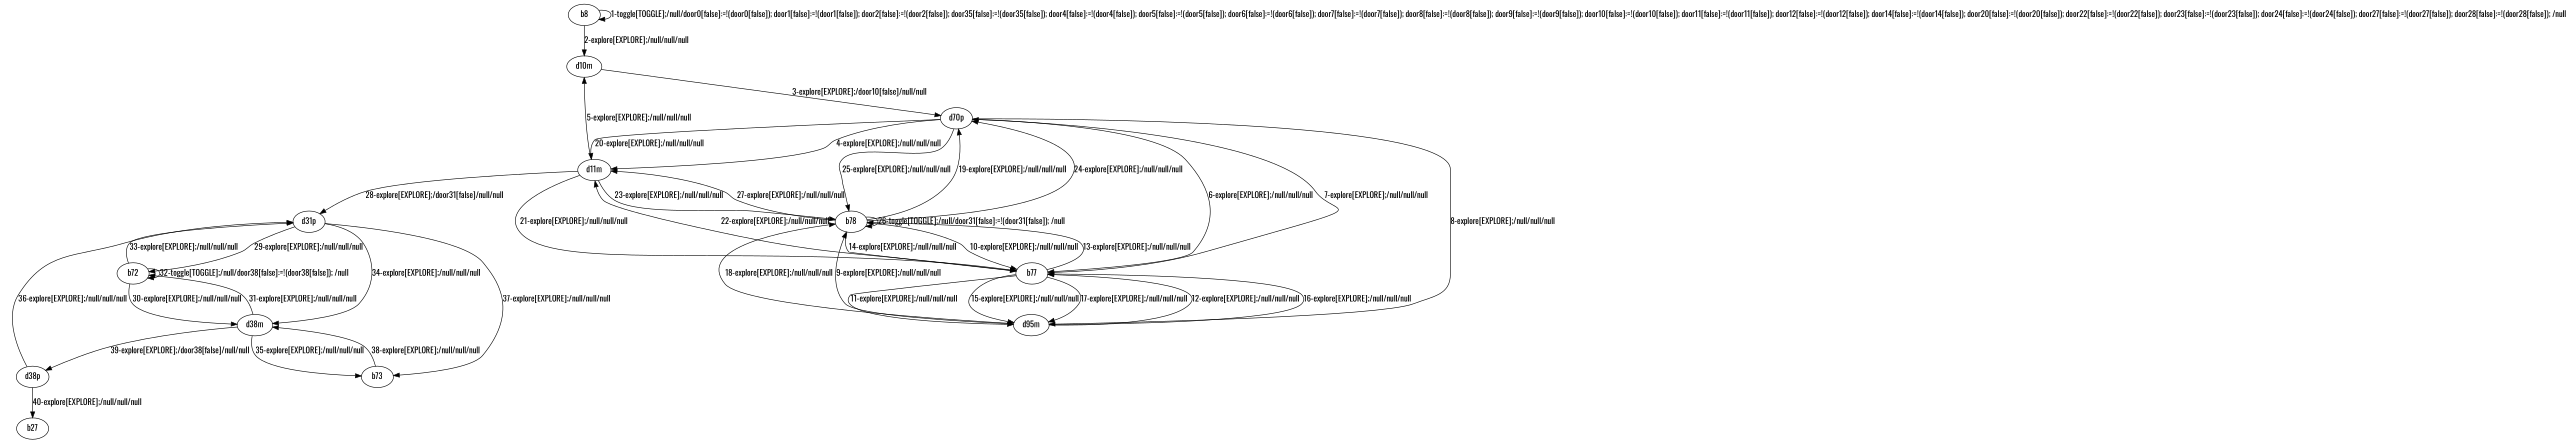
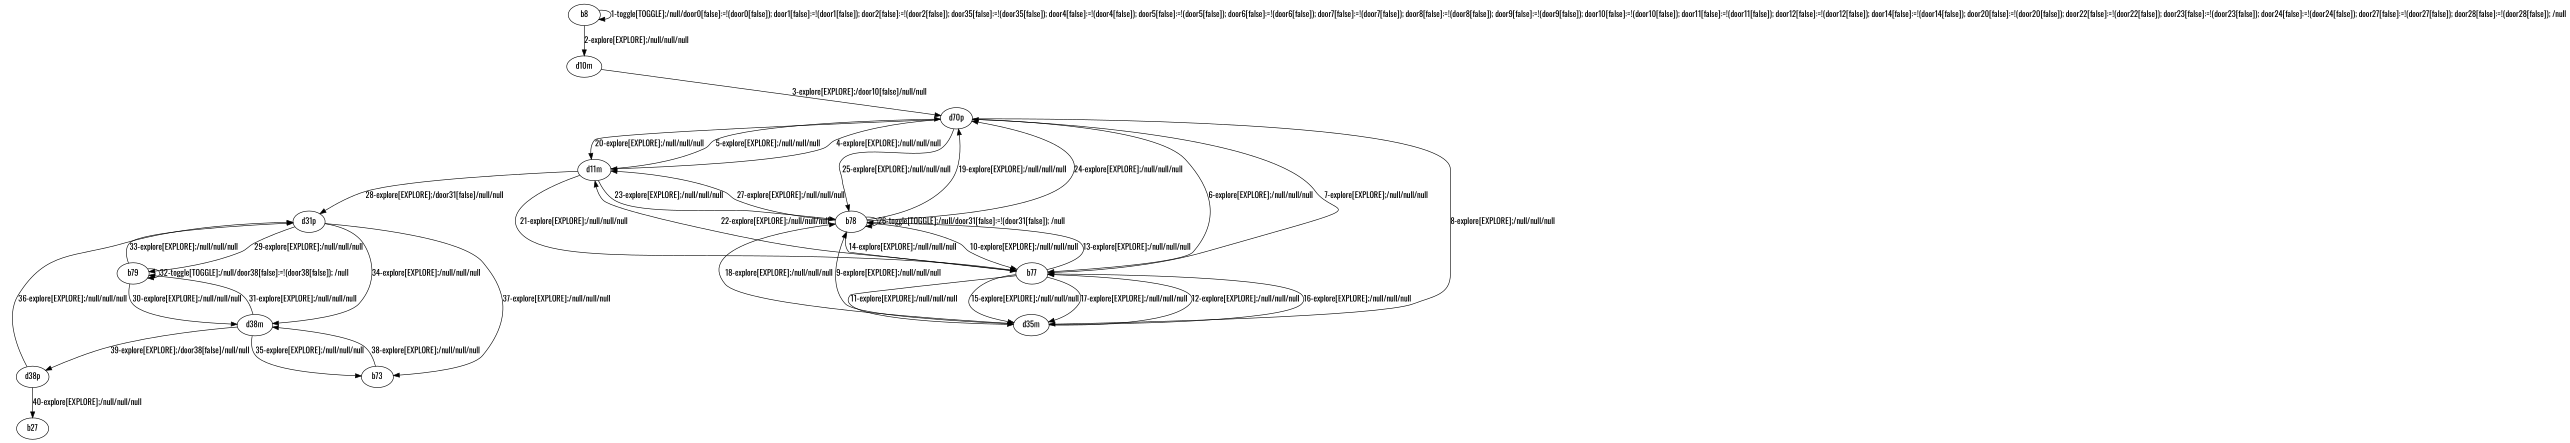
(586, 122) -> (745, 133)
(133, 273) -> (133, 273)
(1031, 325) -> (1031, 325)
